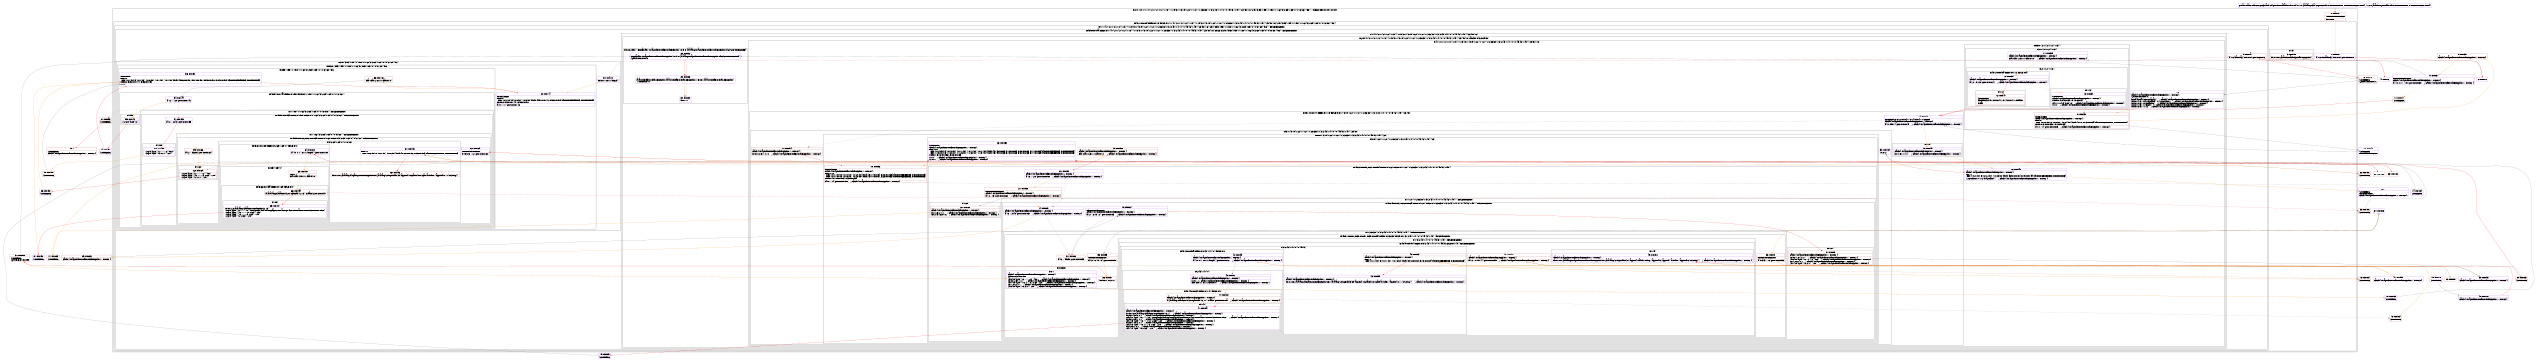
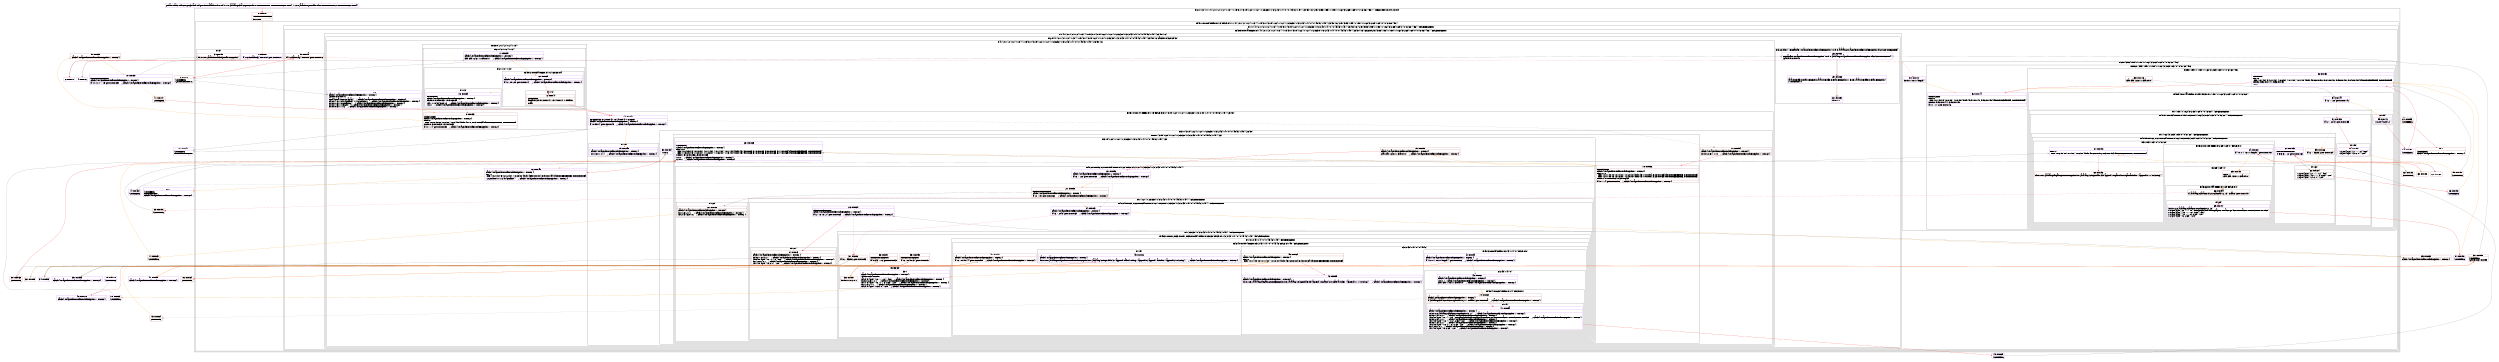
(2076, 231) -> (459, 266)
